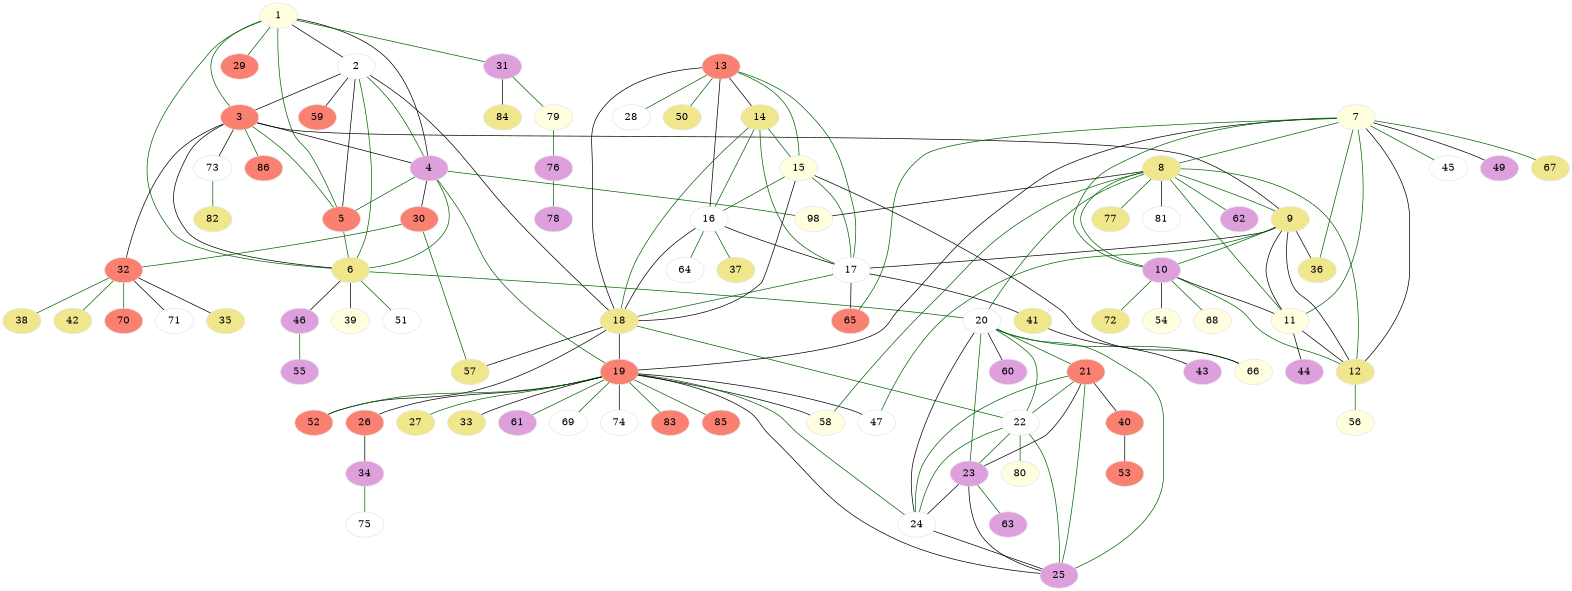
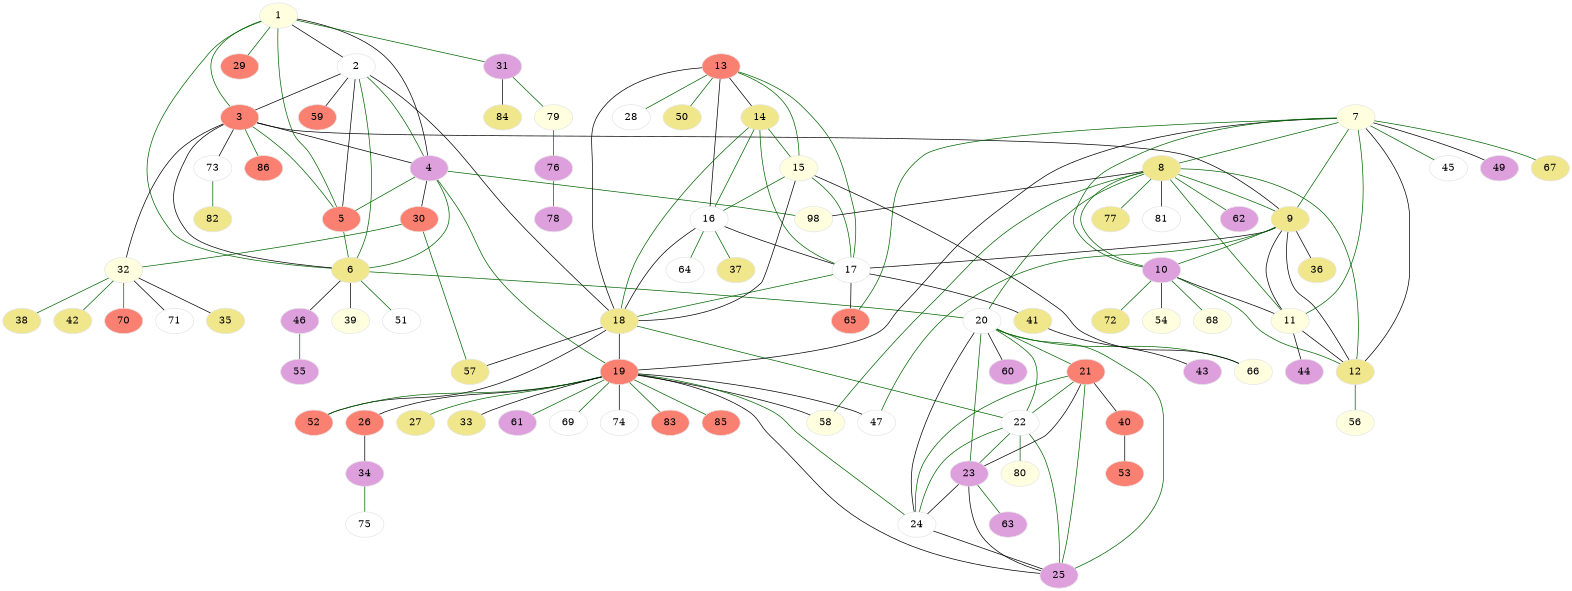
(1337, 194) -> (1323, 168)
(124, 270) -> (124, 270)
